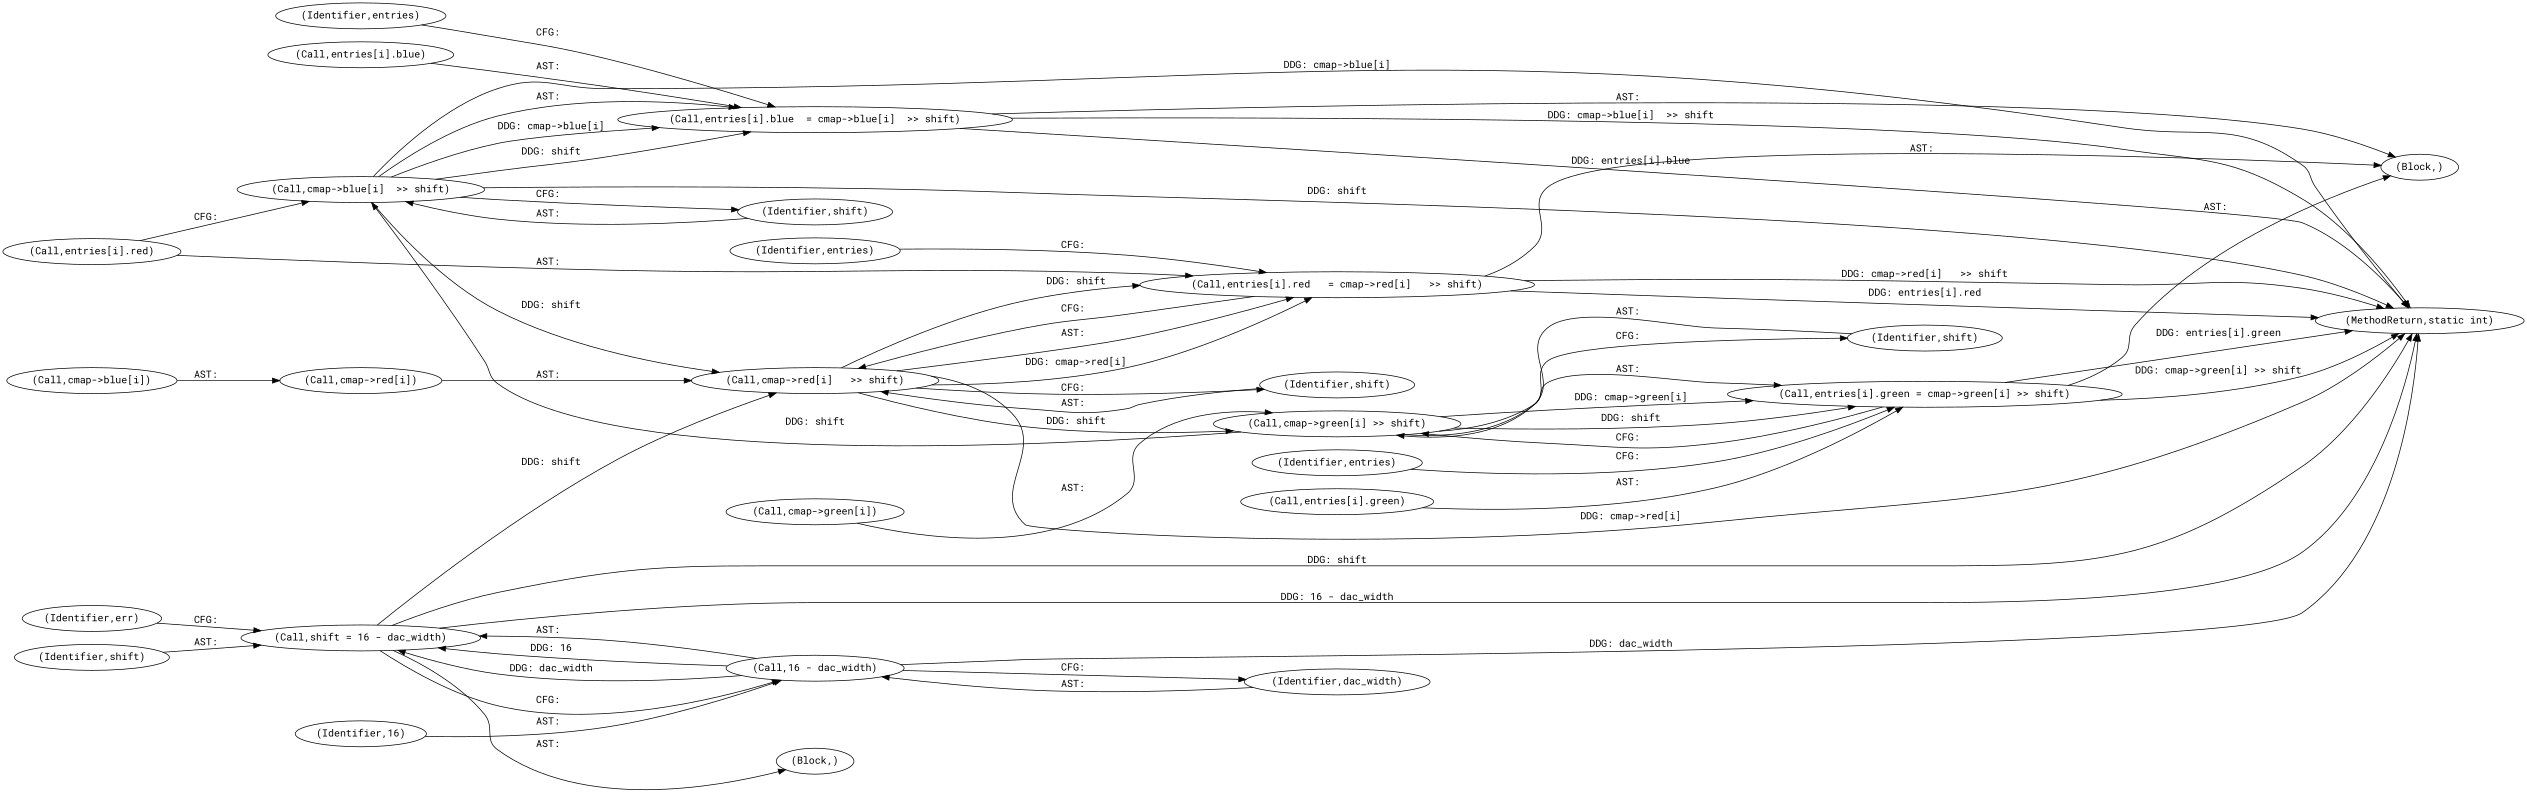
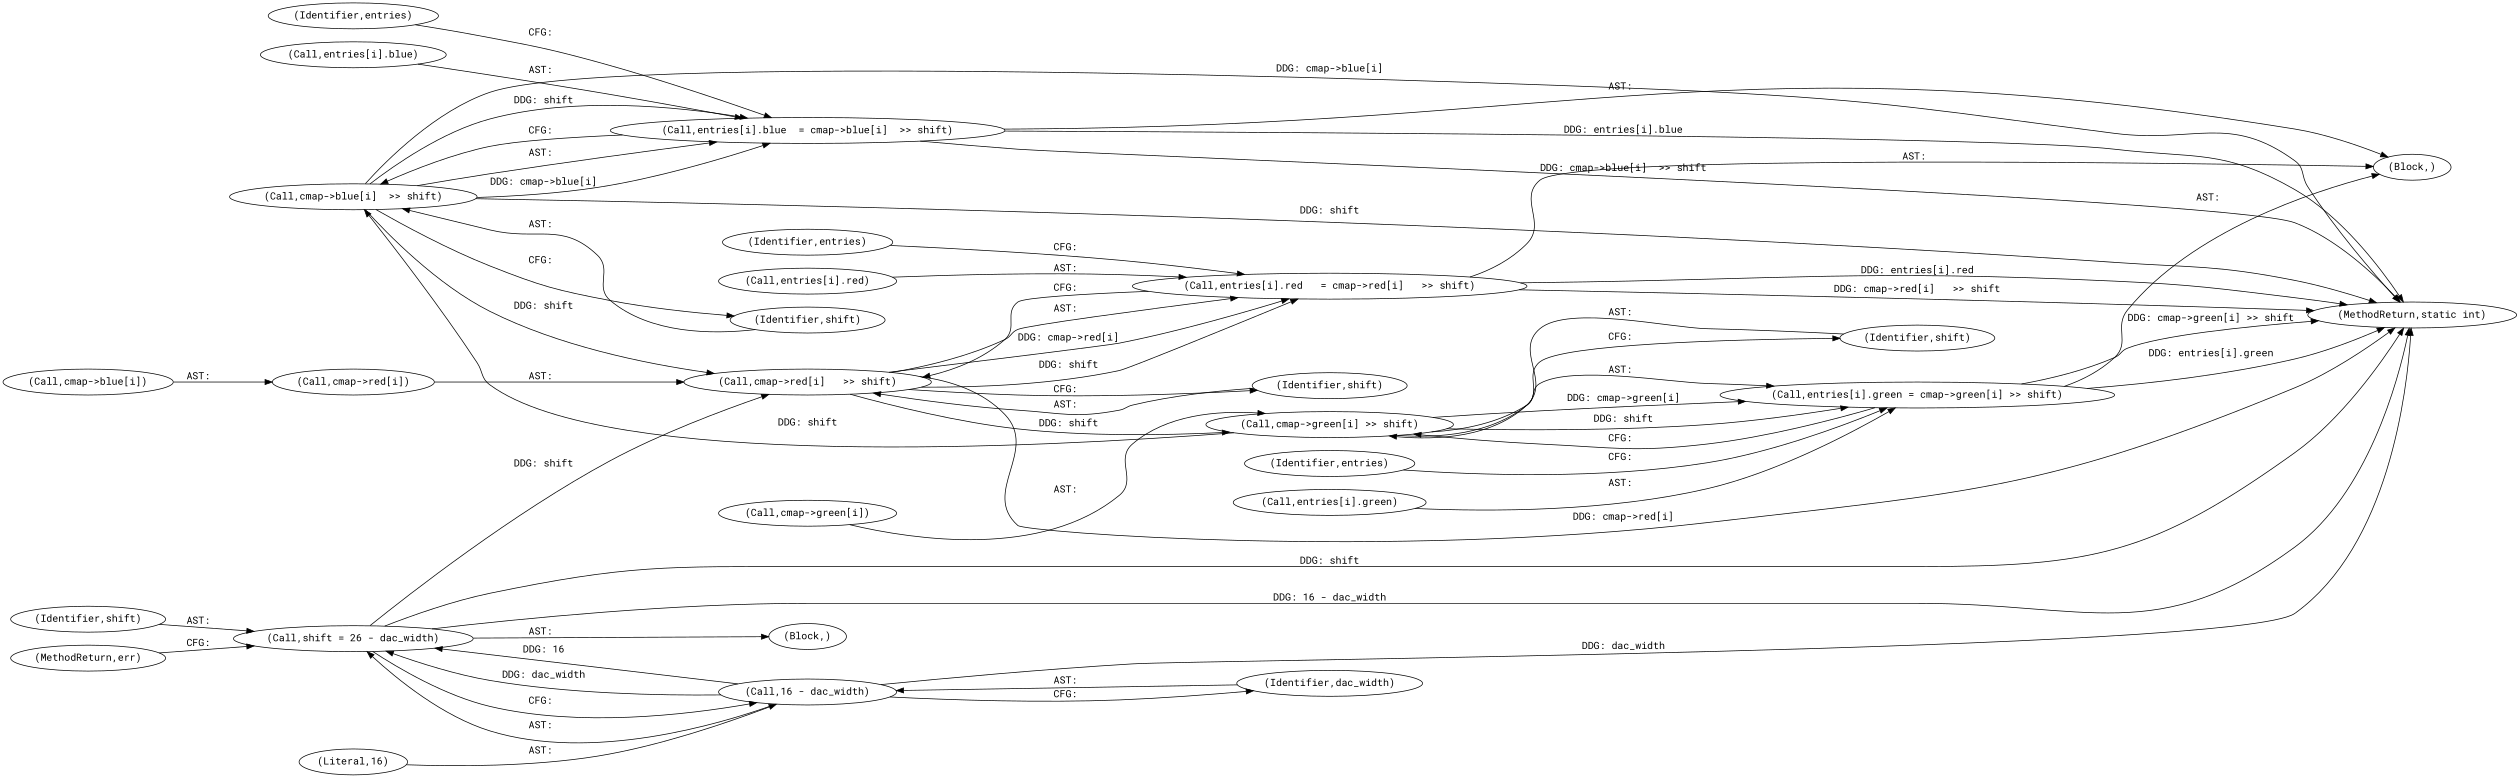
(221, 222) -> (502, 144)
(92, 618) -> (88, 658)
(361, 638) -> (353, 639)
(361, 734) -> (353, 762)
